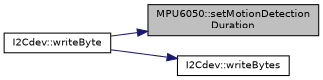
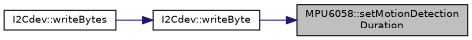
(233, 20) -> (382, 20)
(139, 53) -> (129, 20)
